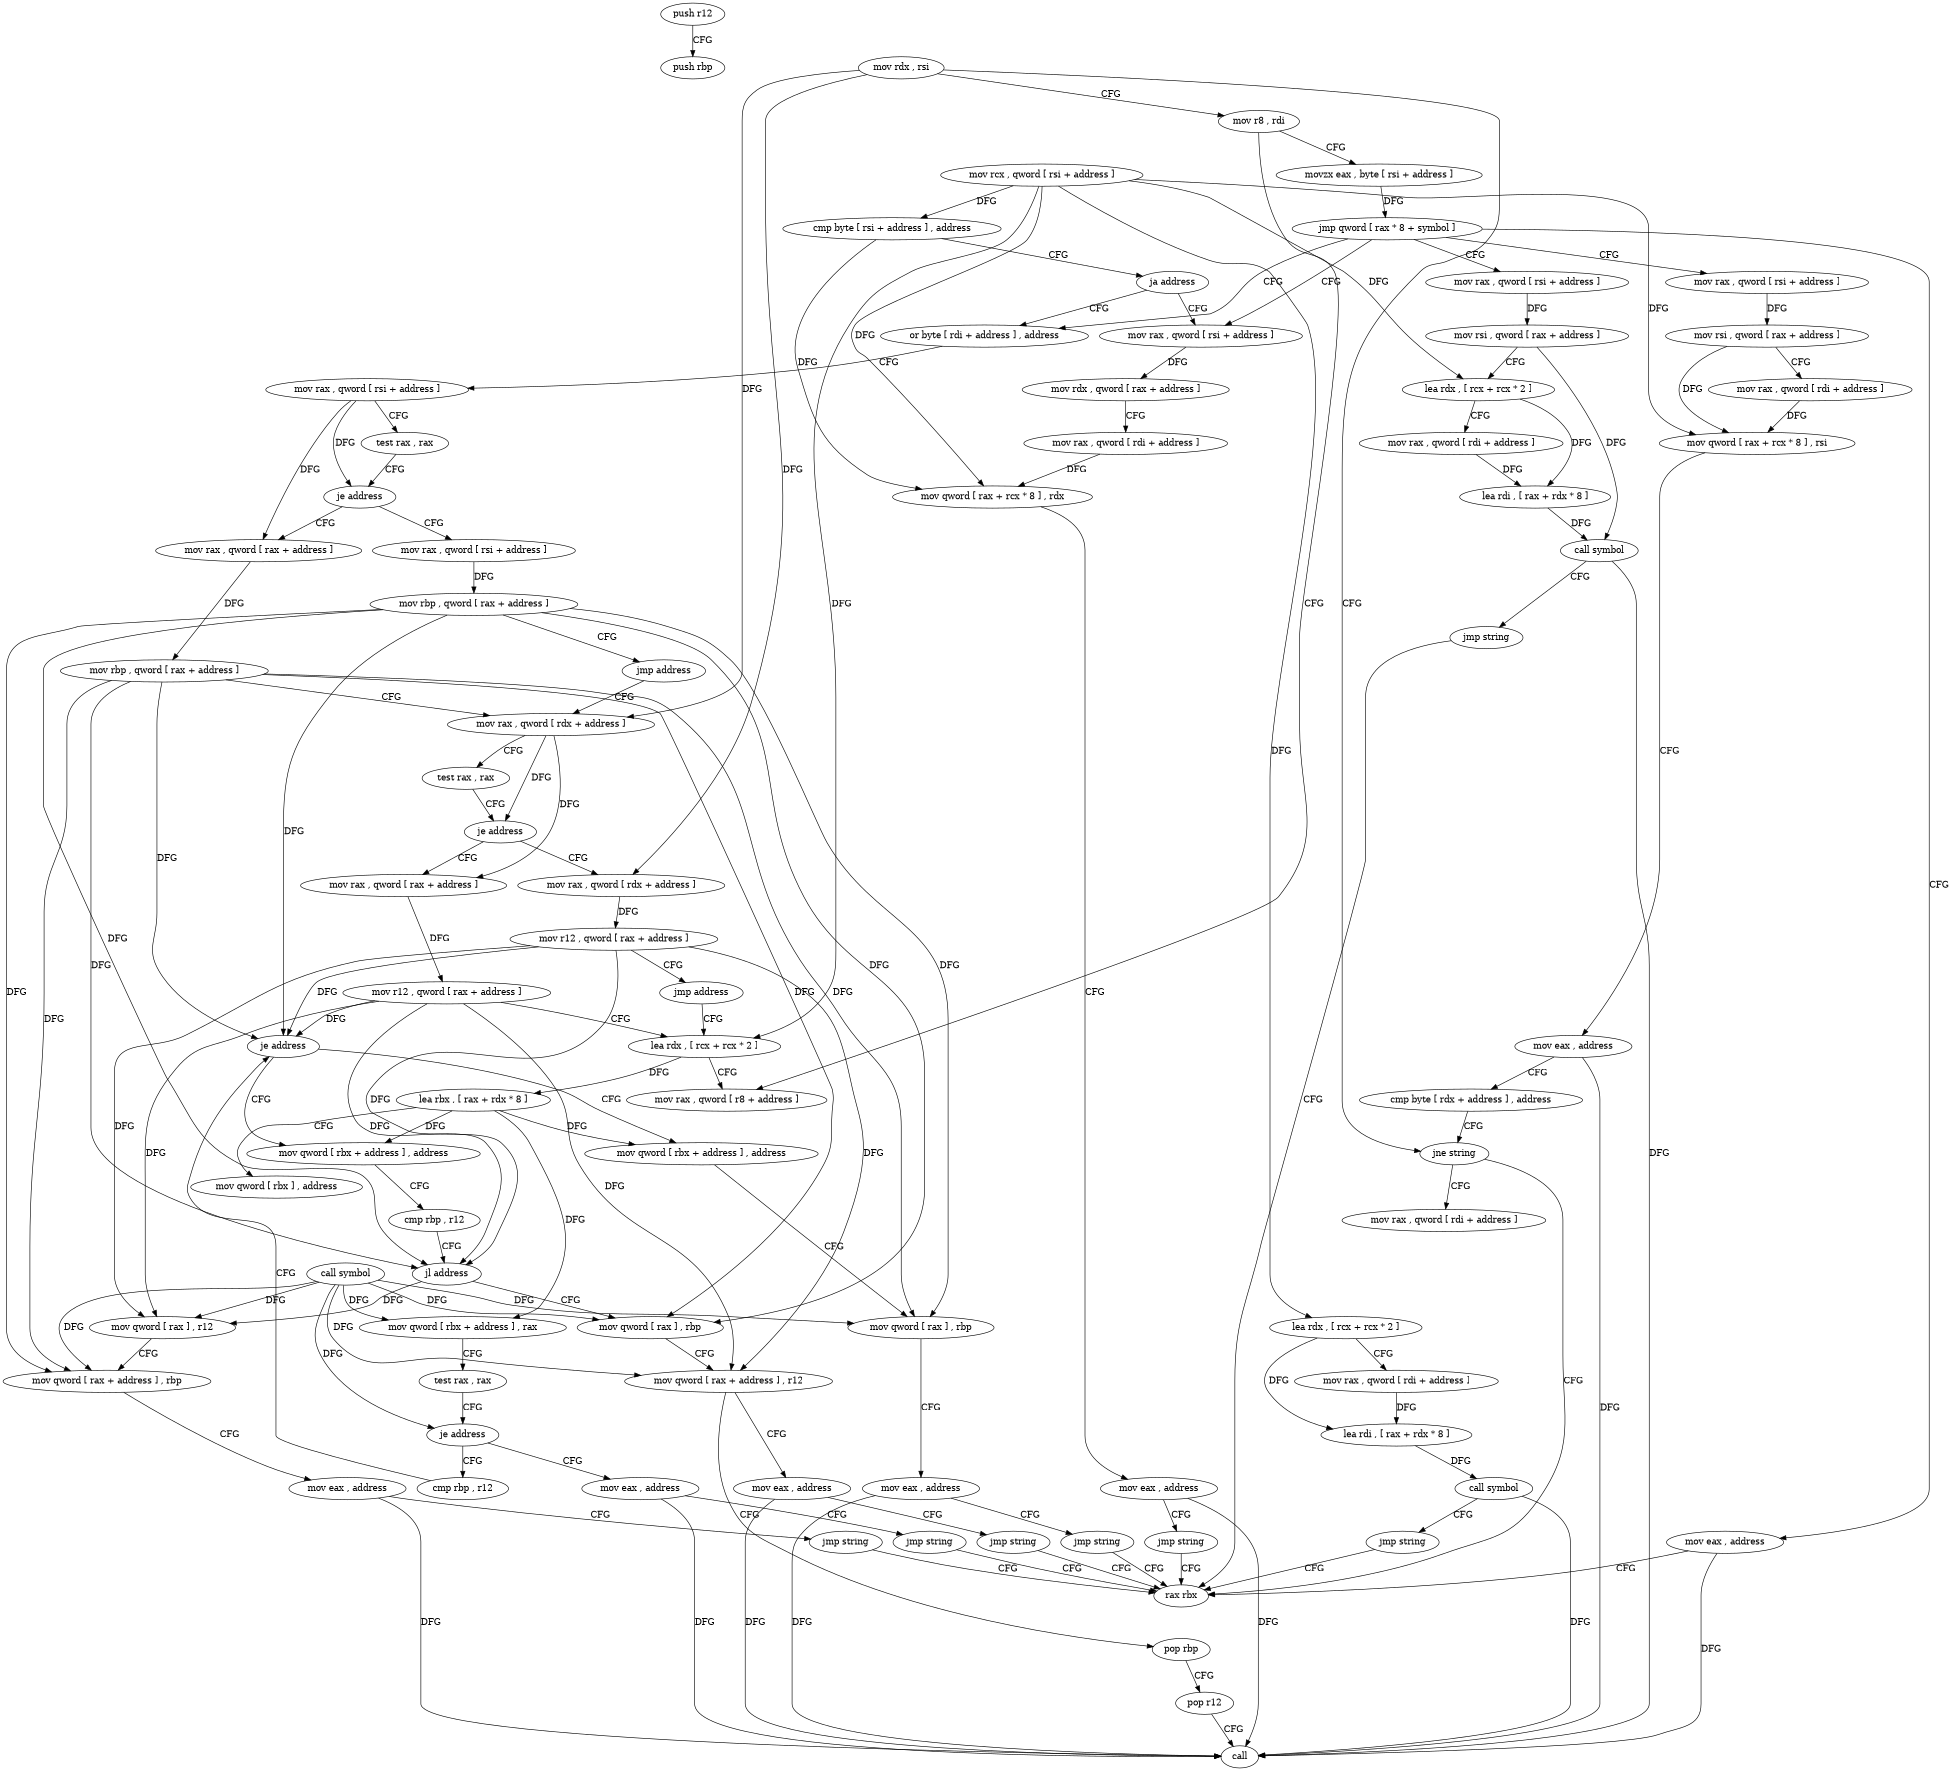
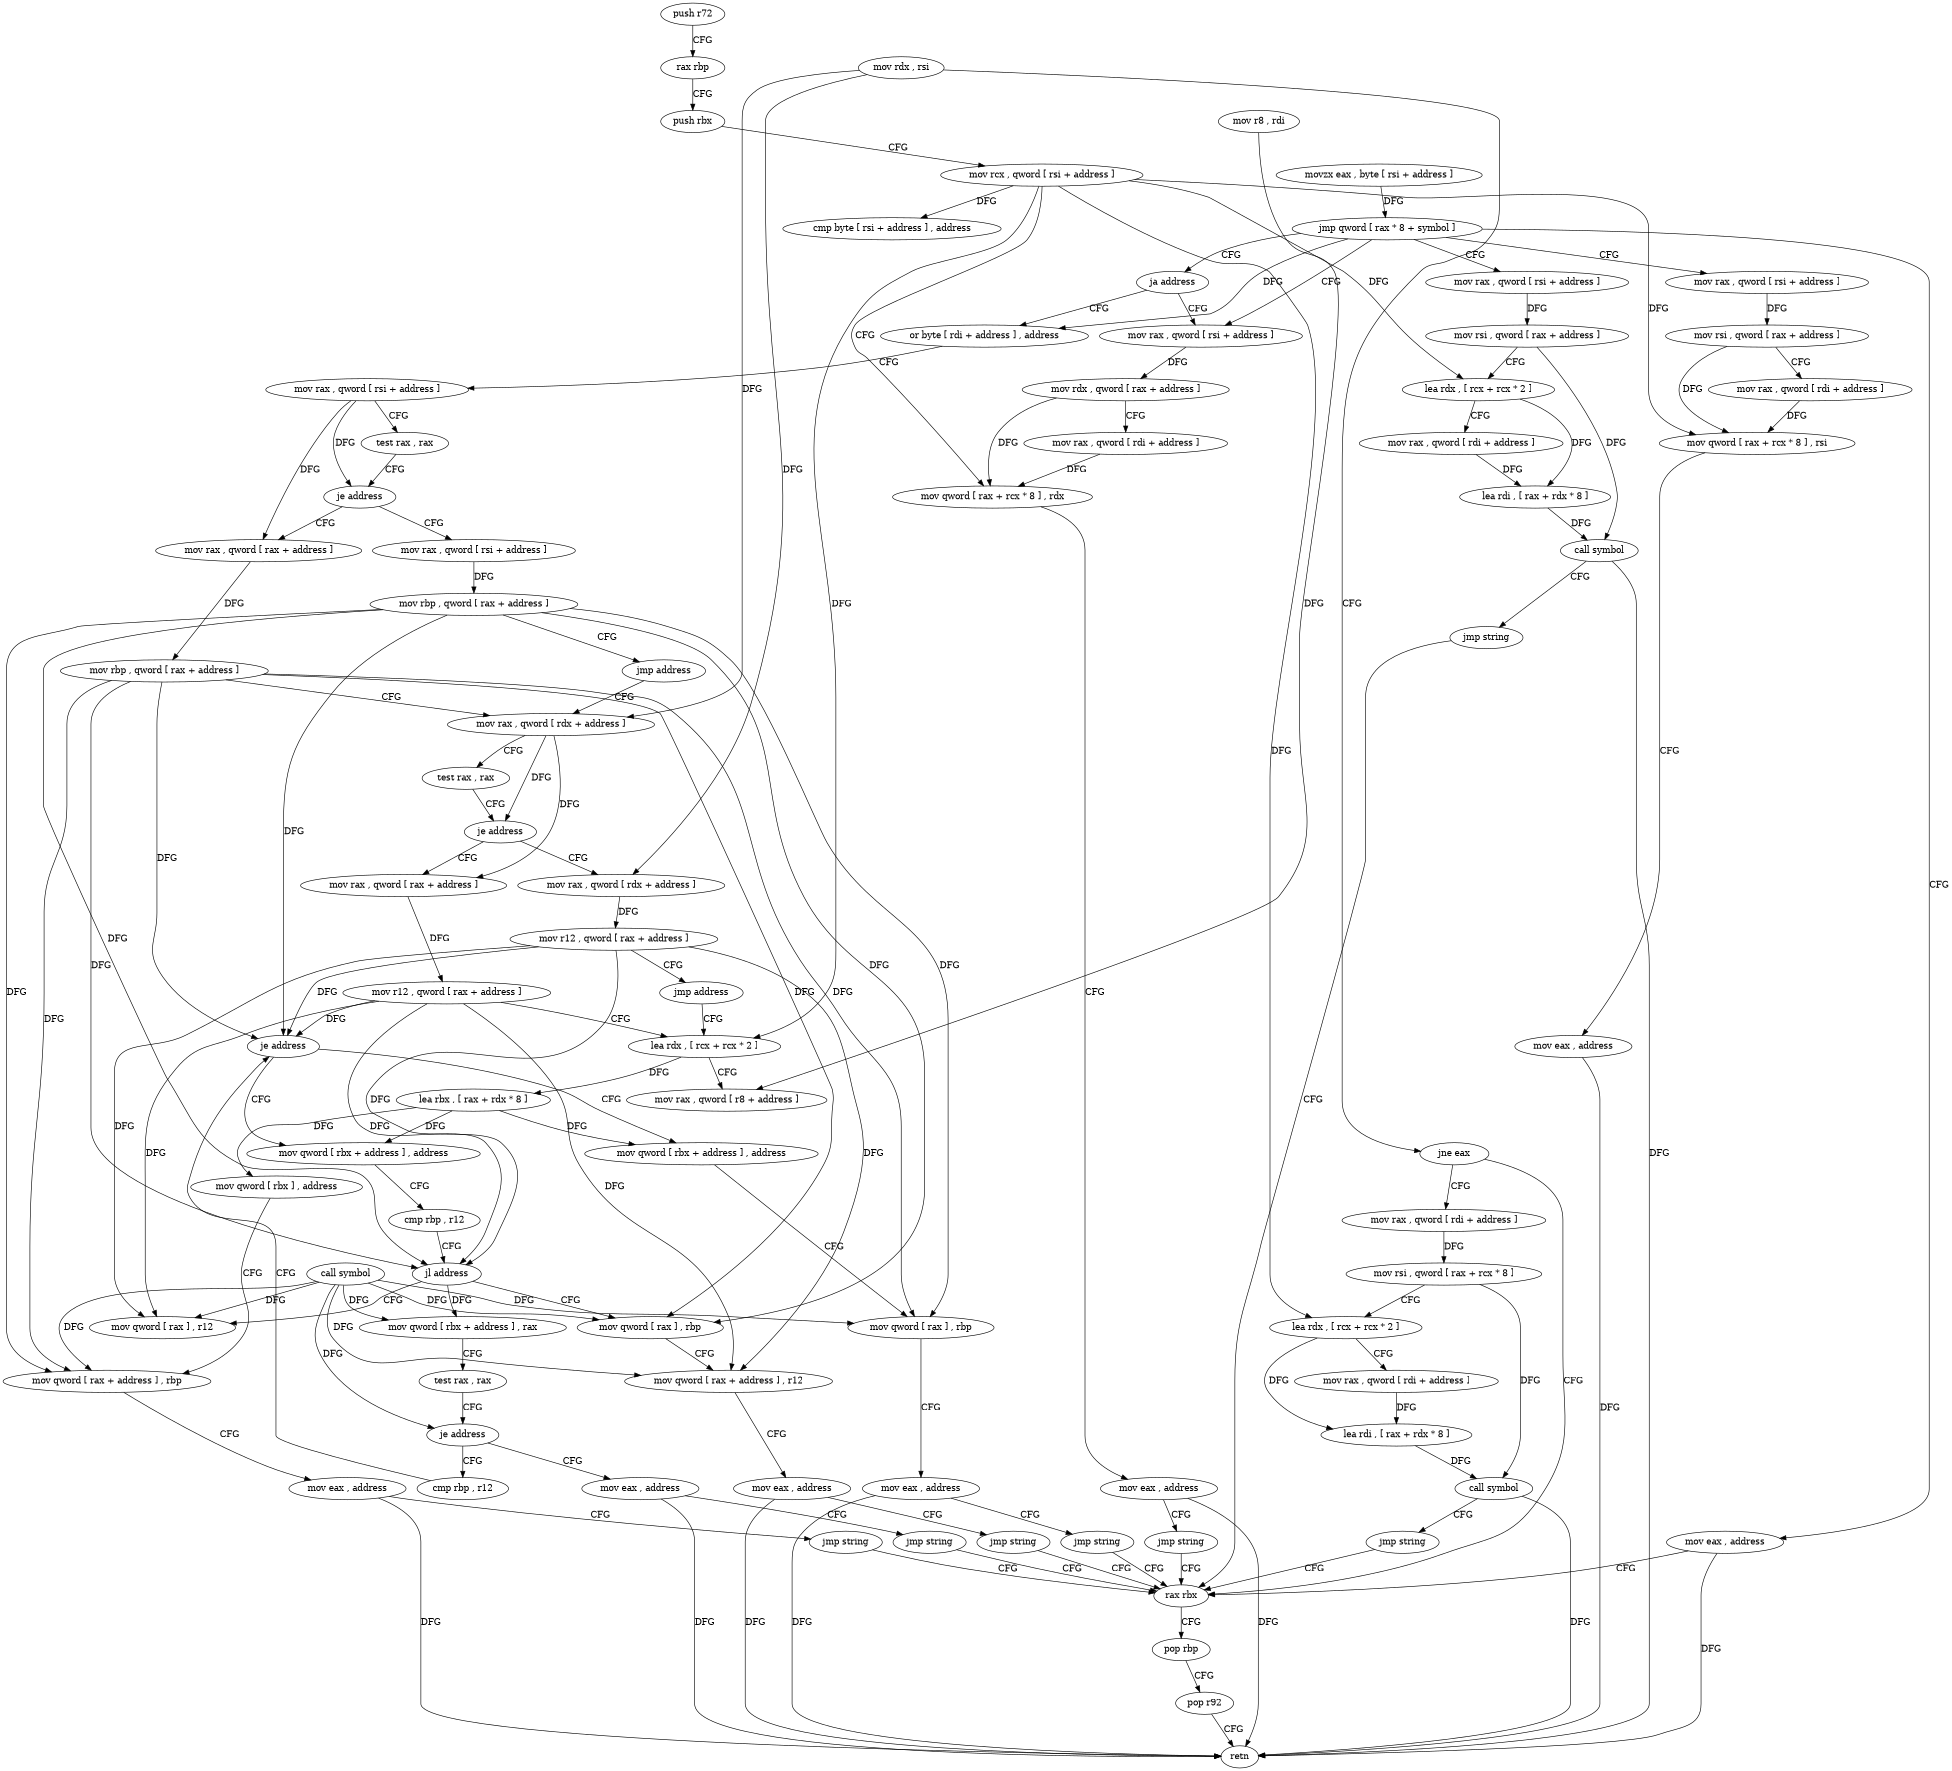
(693, 14) -> (693, 14)
(693, 68) -> (693, 68)
(1078, 94) -> none
none -> (693, 121)
(1315, 146) -> none
(1039, 257) -> (1243, 244)
(1273, 282) -> (1273, 282)
(865, 336) -> (865, 336)
(801, 379) -> (1005, 425)
(1314, 604) -> (1314, 604)
(1471, 1100) -> none
(324, 1127) -> (324, 1127)
(1454, 1154) -> (1454, 1154)
(561, 1212) -> (450, 1298)
none -> (1444, 1274)
(393, 1301) -> (393, 1301)
(137, 1352) -> (245, 1298)
(872, 1588) -> (1181, 1620)
(1205, 1703) -> (1205, 1703)
(1240, 1757) -> (1240, 1757)
